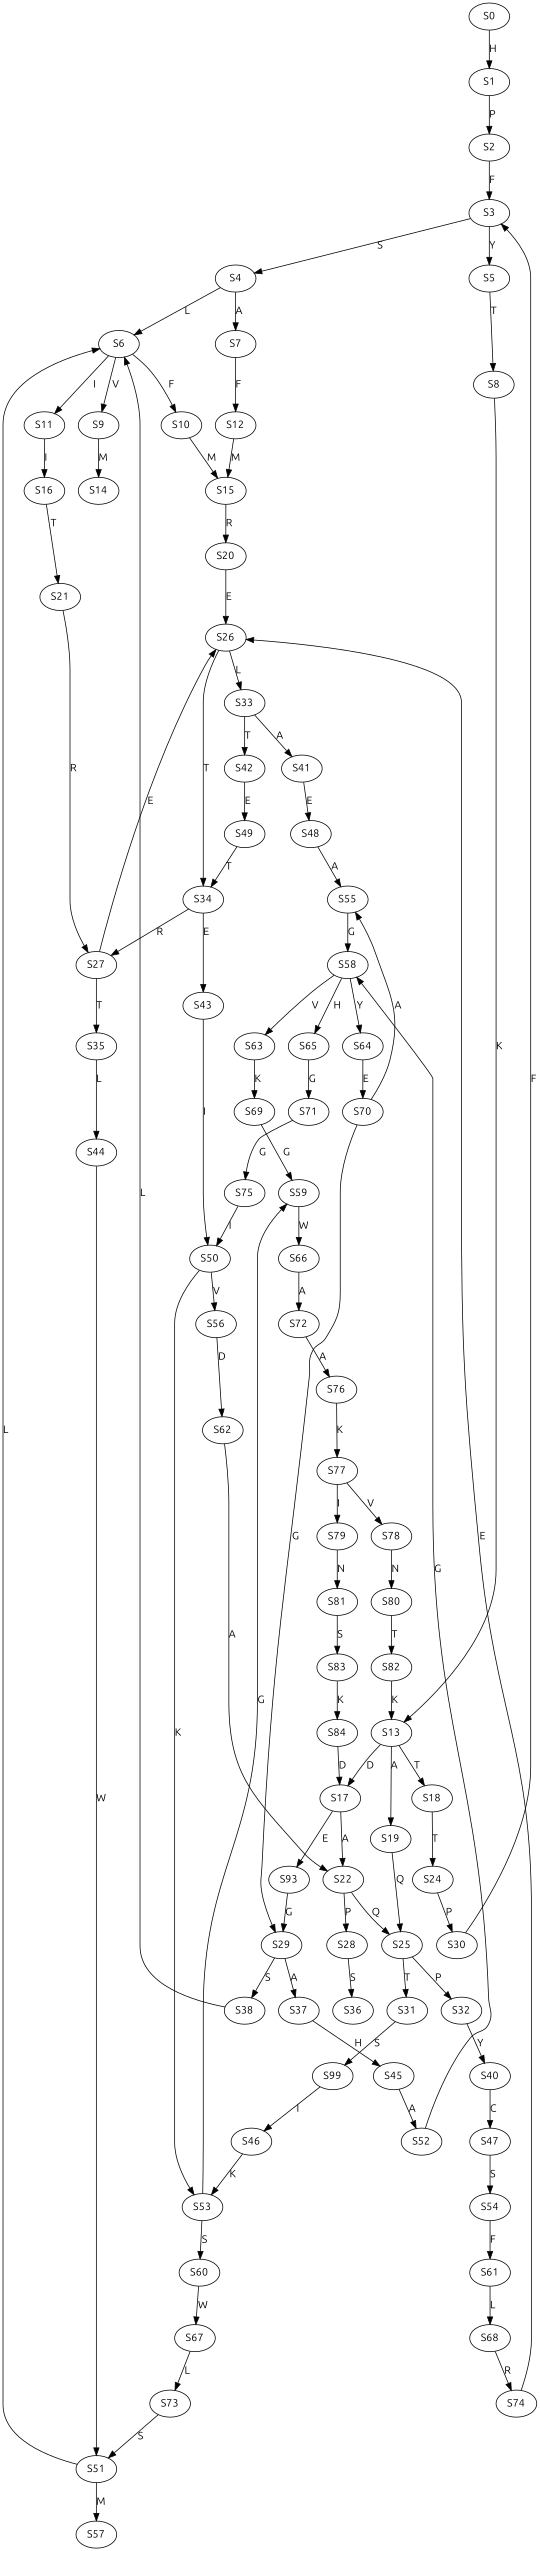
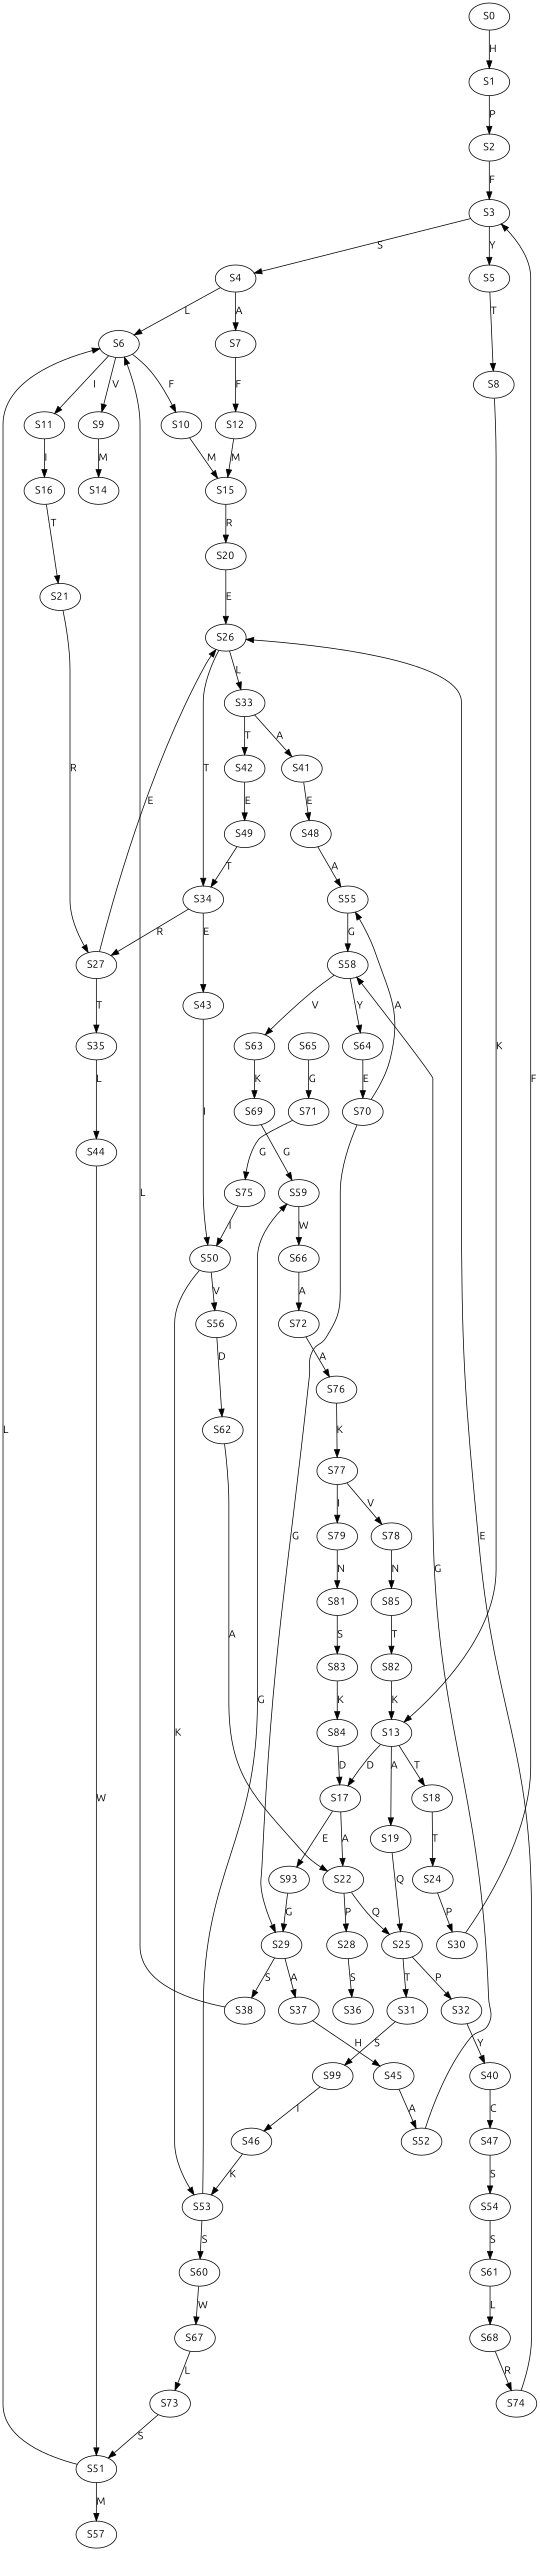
(330, 1002) -> none
(391, 1602) -> (391, 1602)
(493, 2240) -> (493, 2240)
